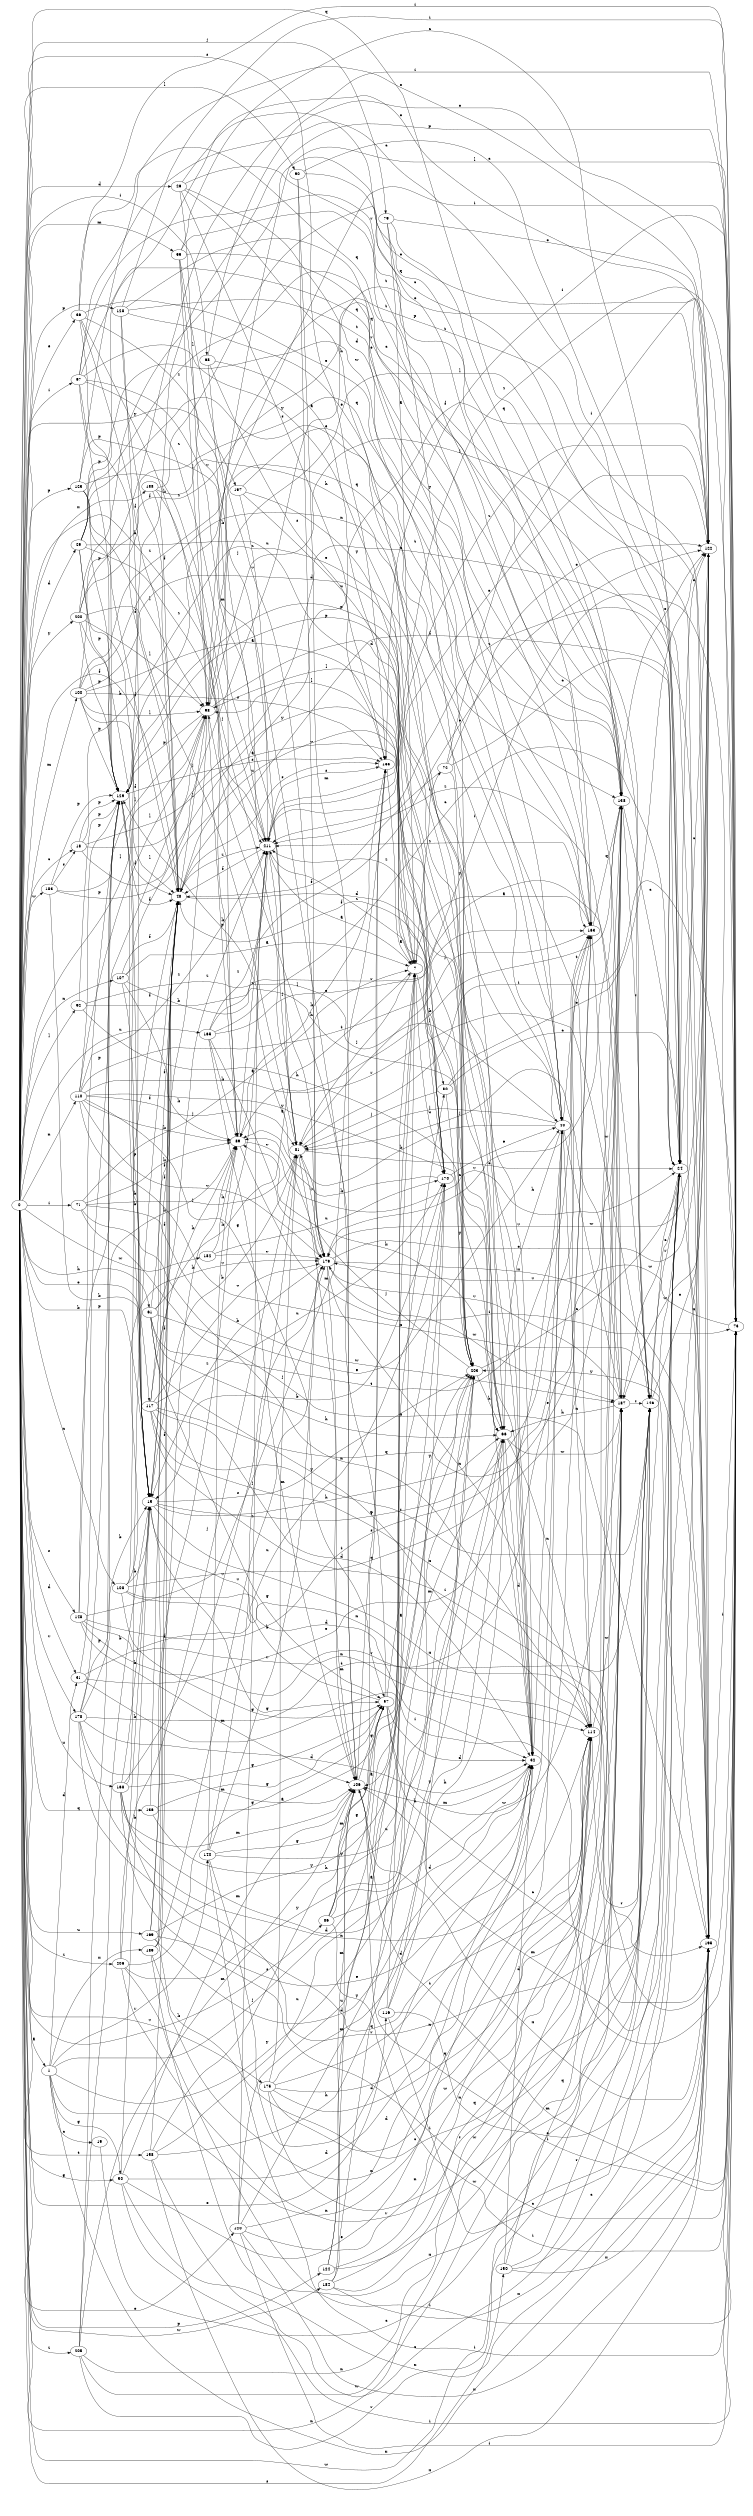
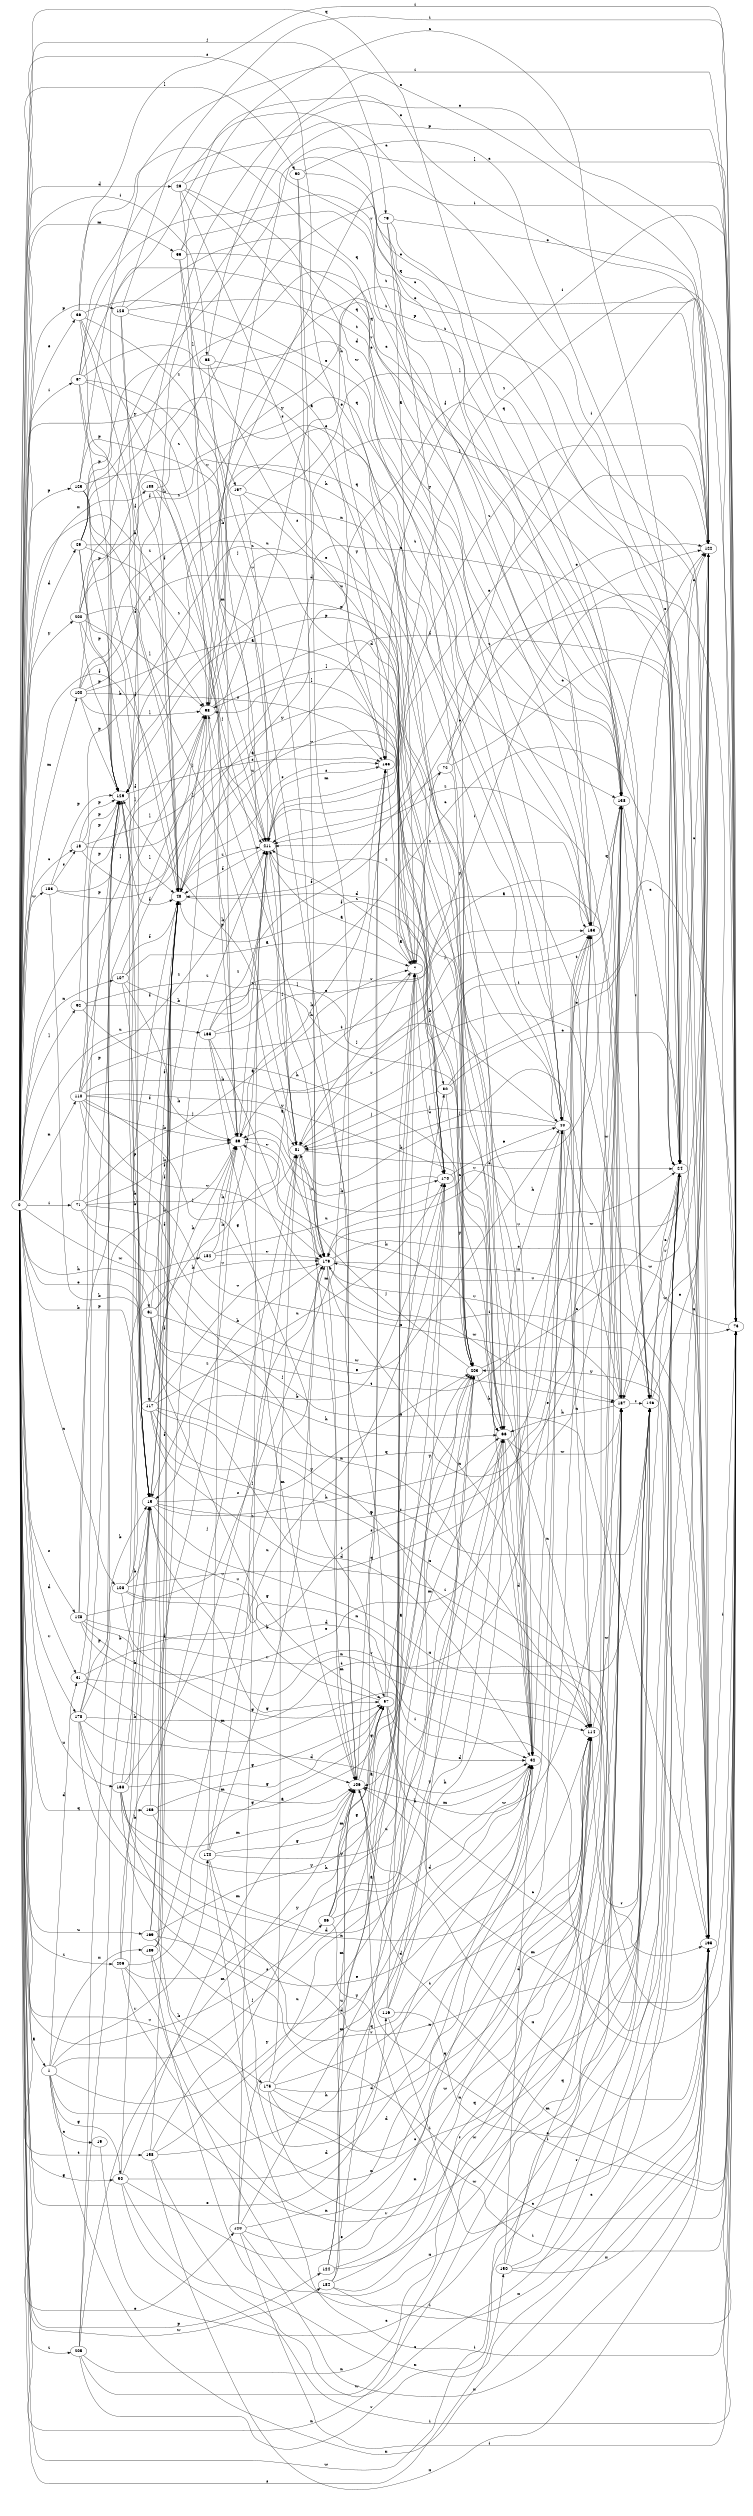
(192, 459) -> none
(160, 749) -> (87, 1058)
(133, 787) -> none
(198, 1302) -> none
